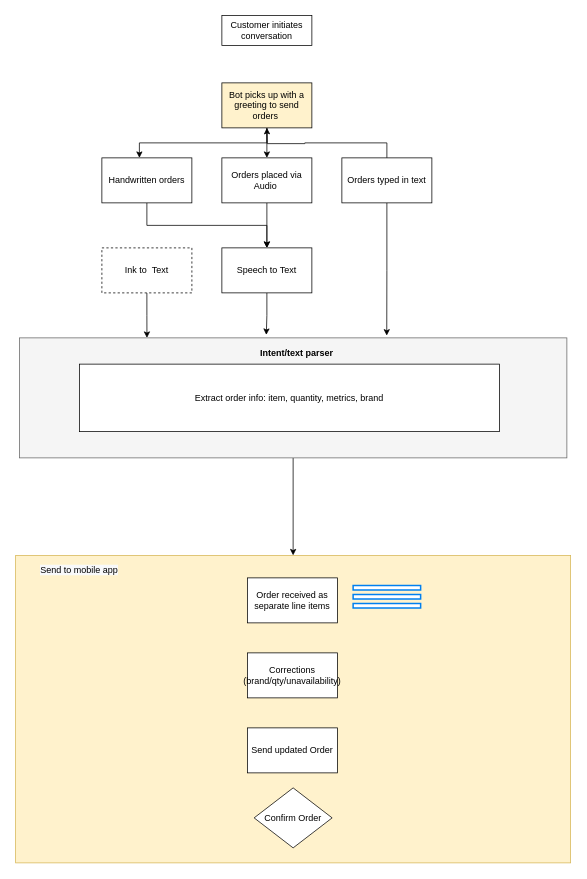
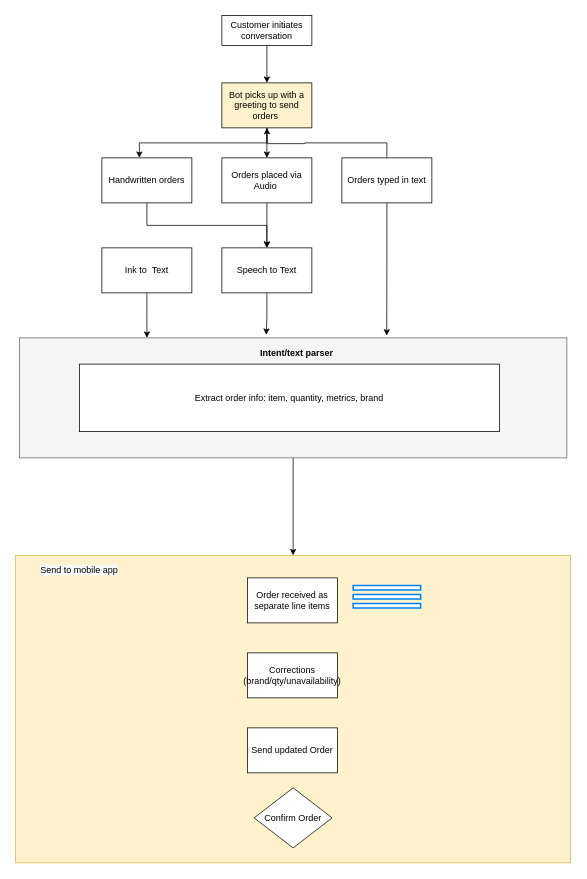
none -> (267, 76)
(147, 270) -> (147, 270)
